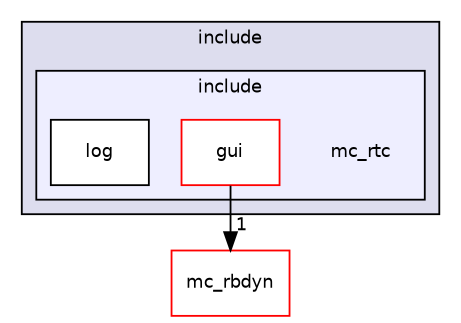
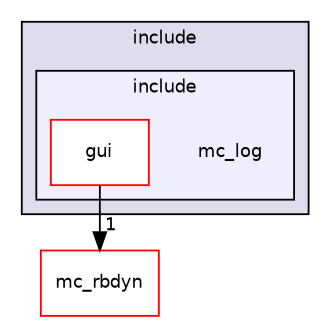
(100, 152) -> none
(361, 152) -> (231, 152)
